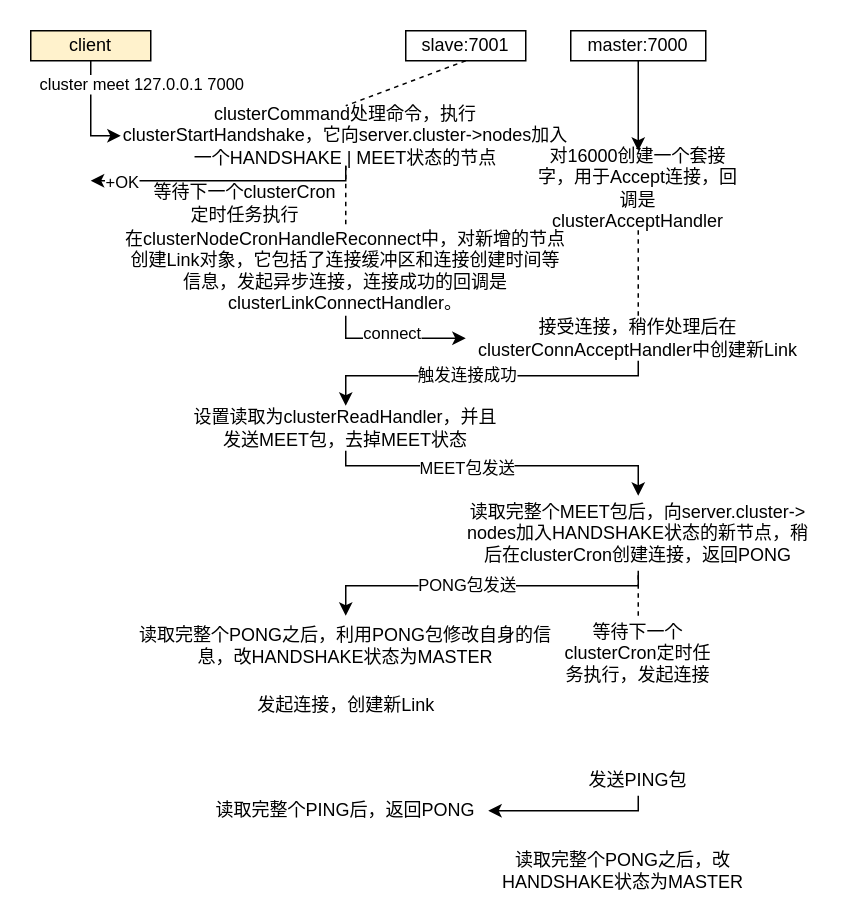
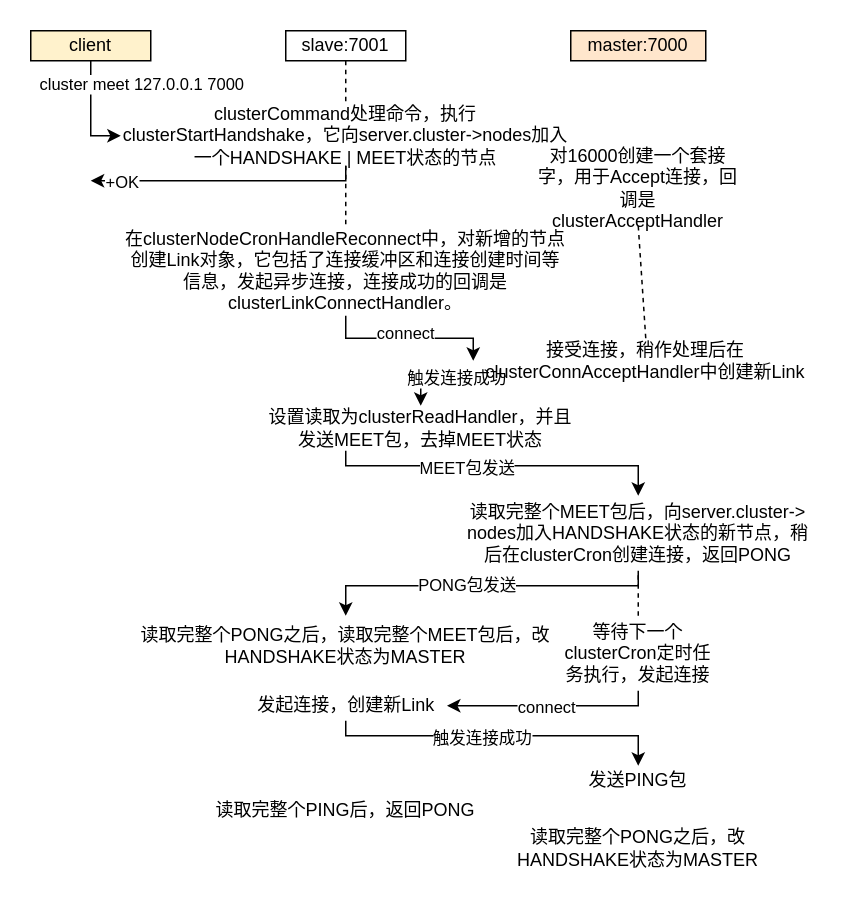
(466, 46) -> (346, 46)
(638, 46) -> (638, 46)
(638, 101) -> none
(245, 203) -> none
(638, 338) -> (646, 361)
(346, 428) -> (421, 428)
(346, 646) -> (346, 646)
none -> (555, 706)
none -> (494, 736)
(576, 811) -> none
(623, 871) -> (638, 848)
